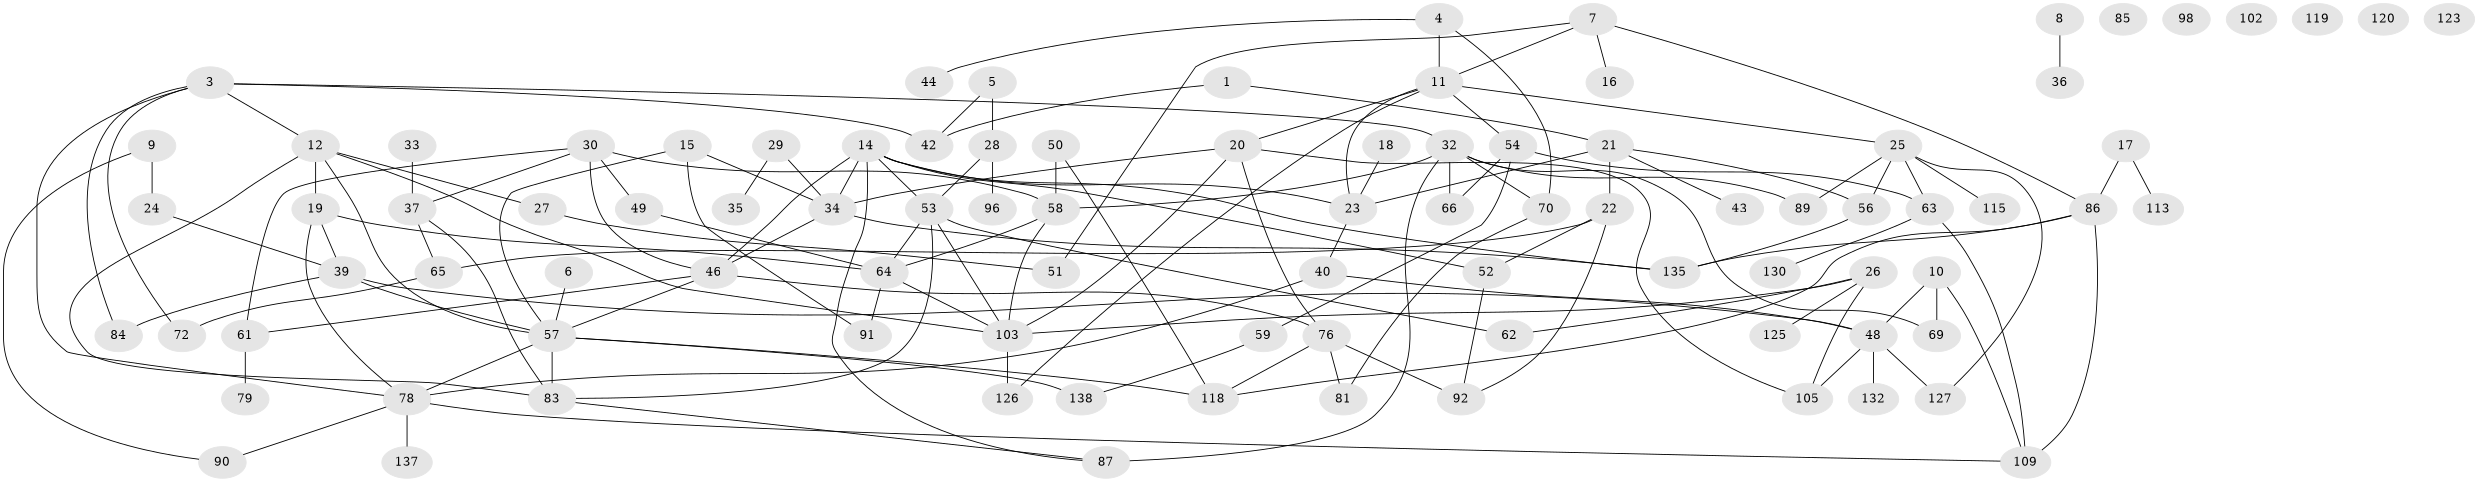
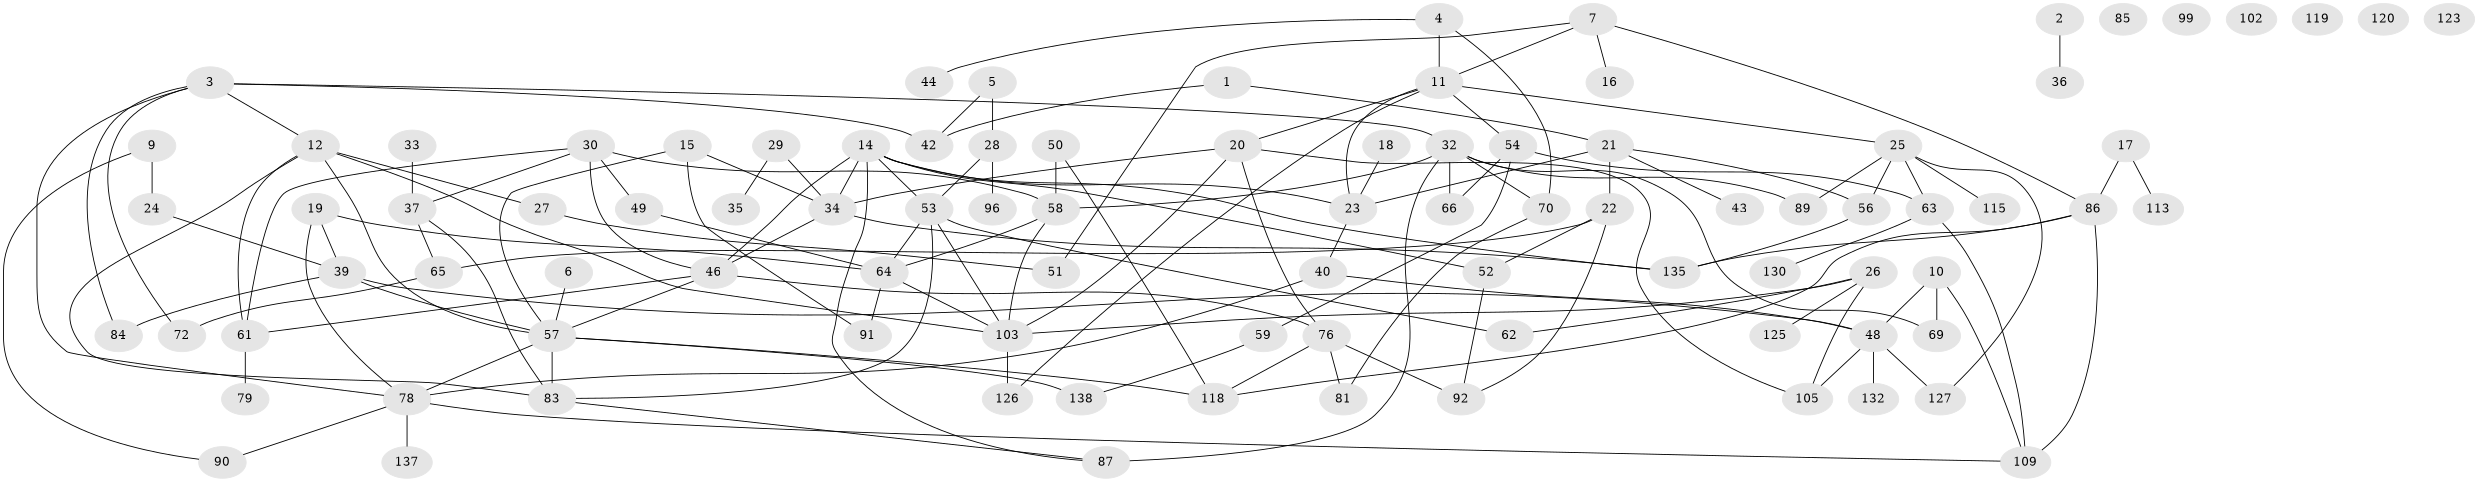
(2060, 19) -> (2060, 19)
(2186, 19) -> (2186, 19)
(316, 177) -> (243, 227)
